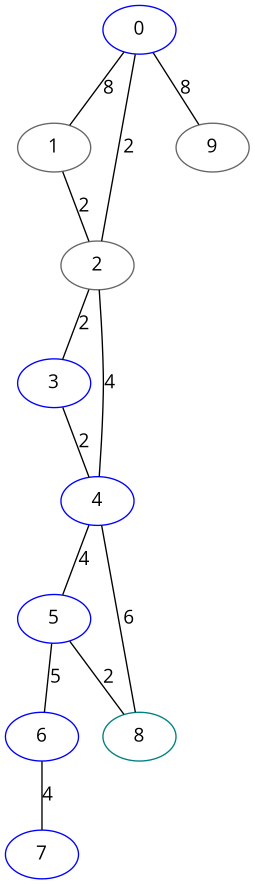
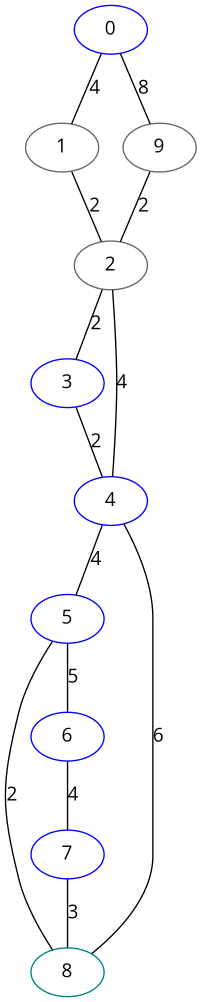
(109, 89) -> (95, 89)
(118, 148) -> (135, 207)
none -> (68, 913)
